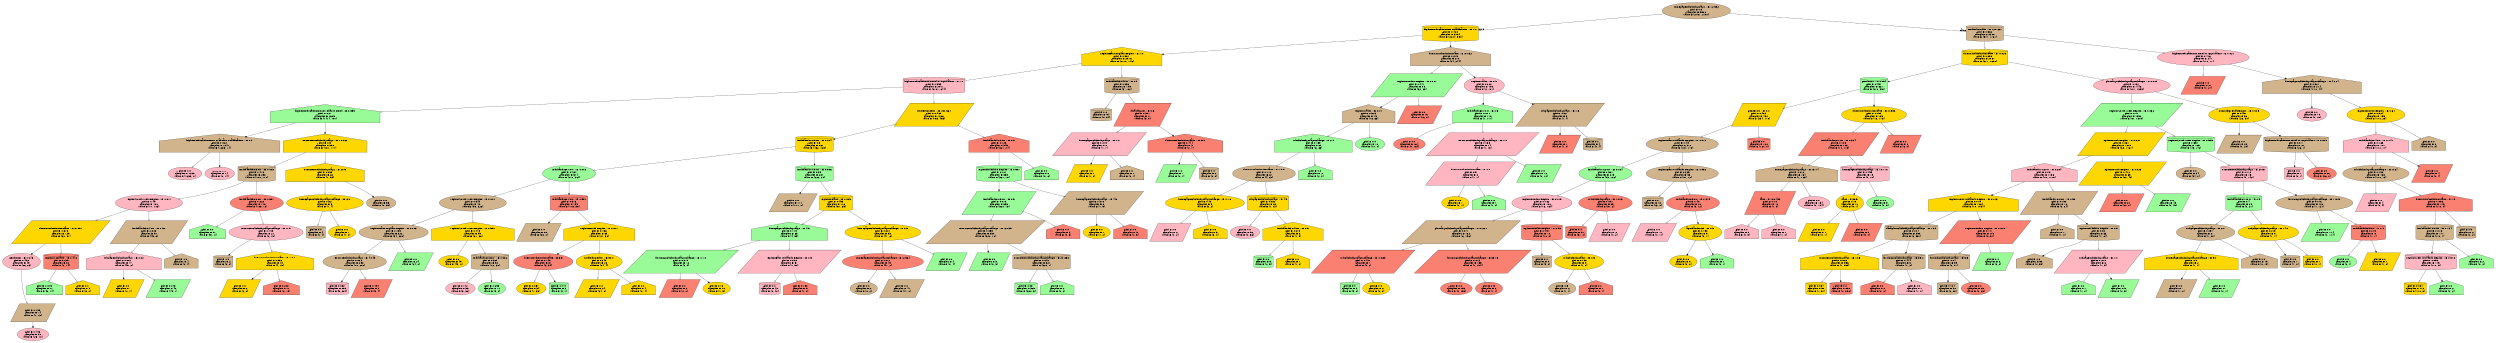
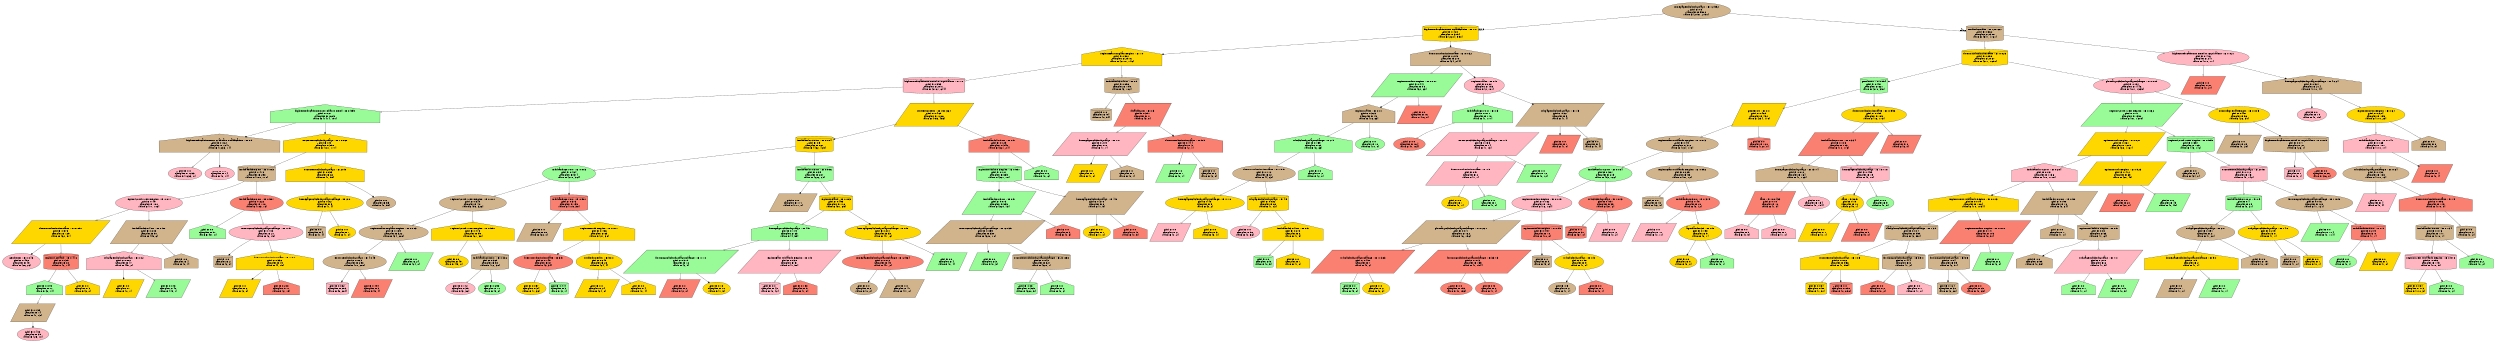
(22, 286) -> (40, 298)
